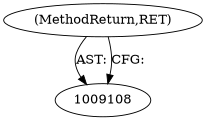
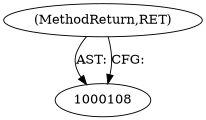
(103, 100) -> (103, 100)
